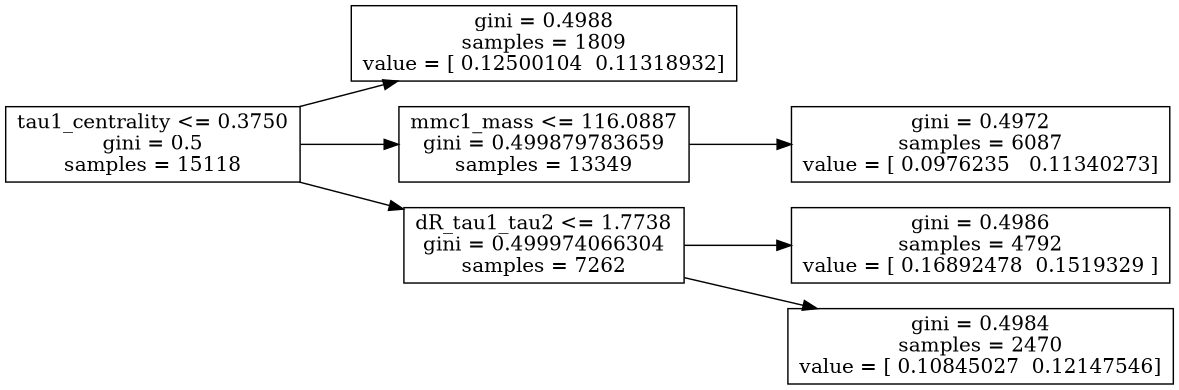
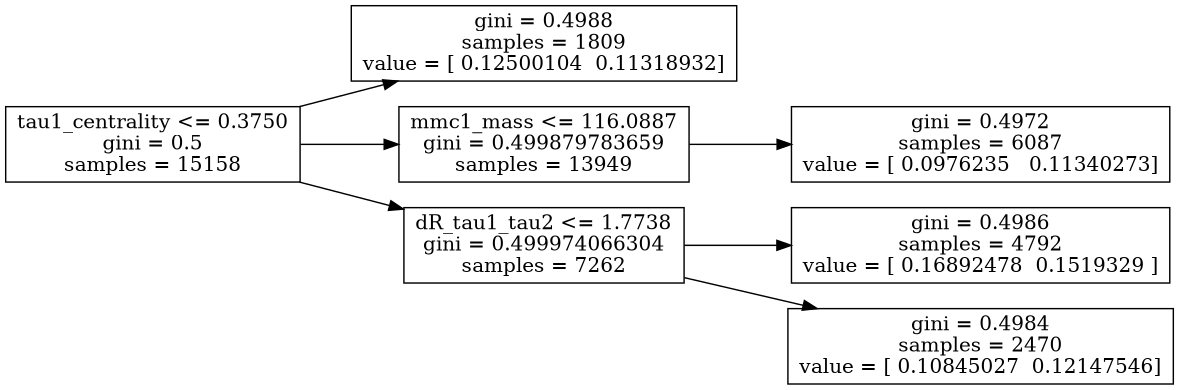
(153, 144) -> (153, 144)
(544, 144) -> (544, 144)
